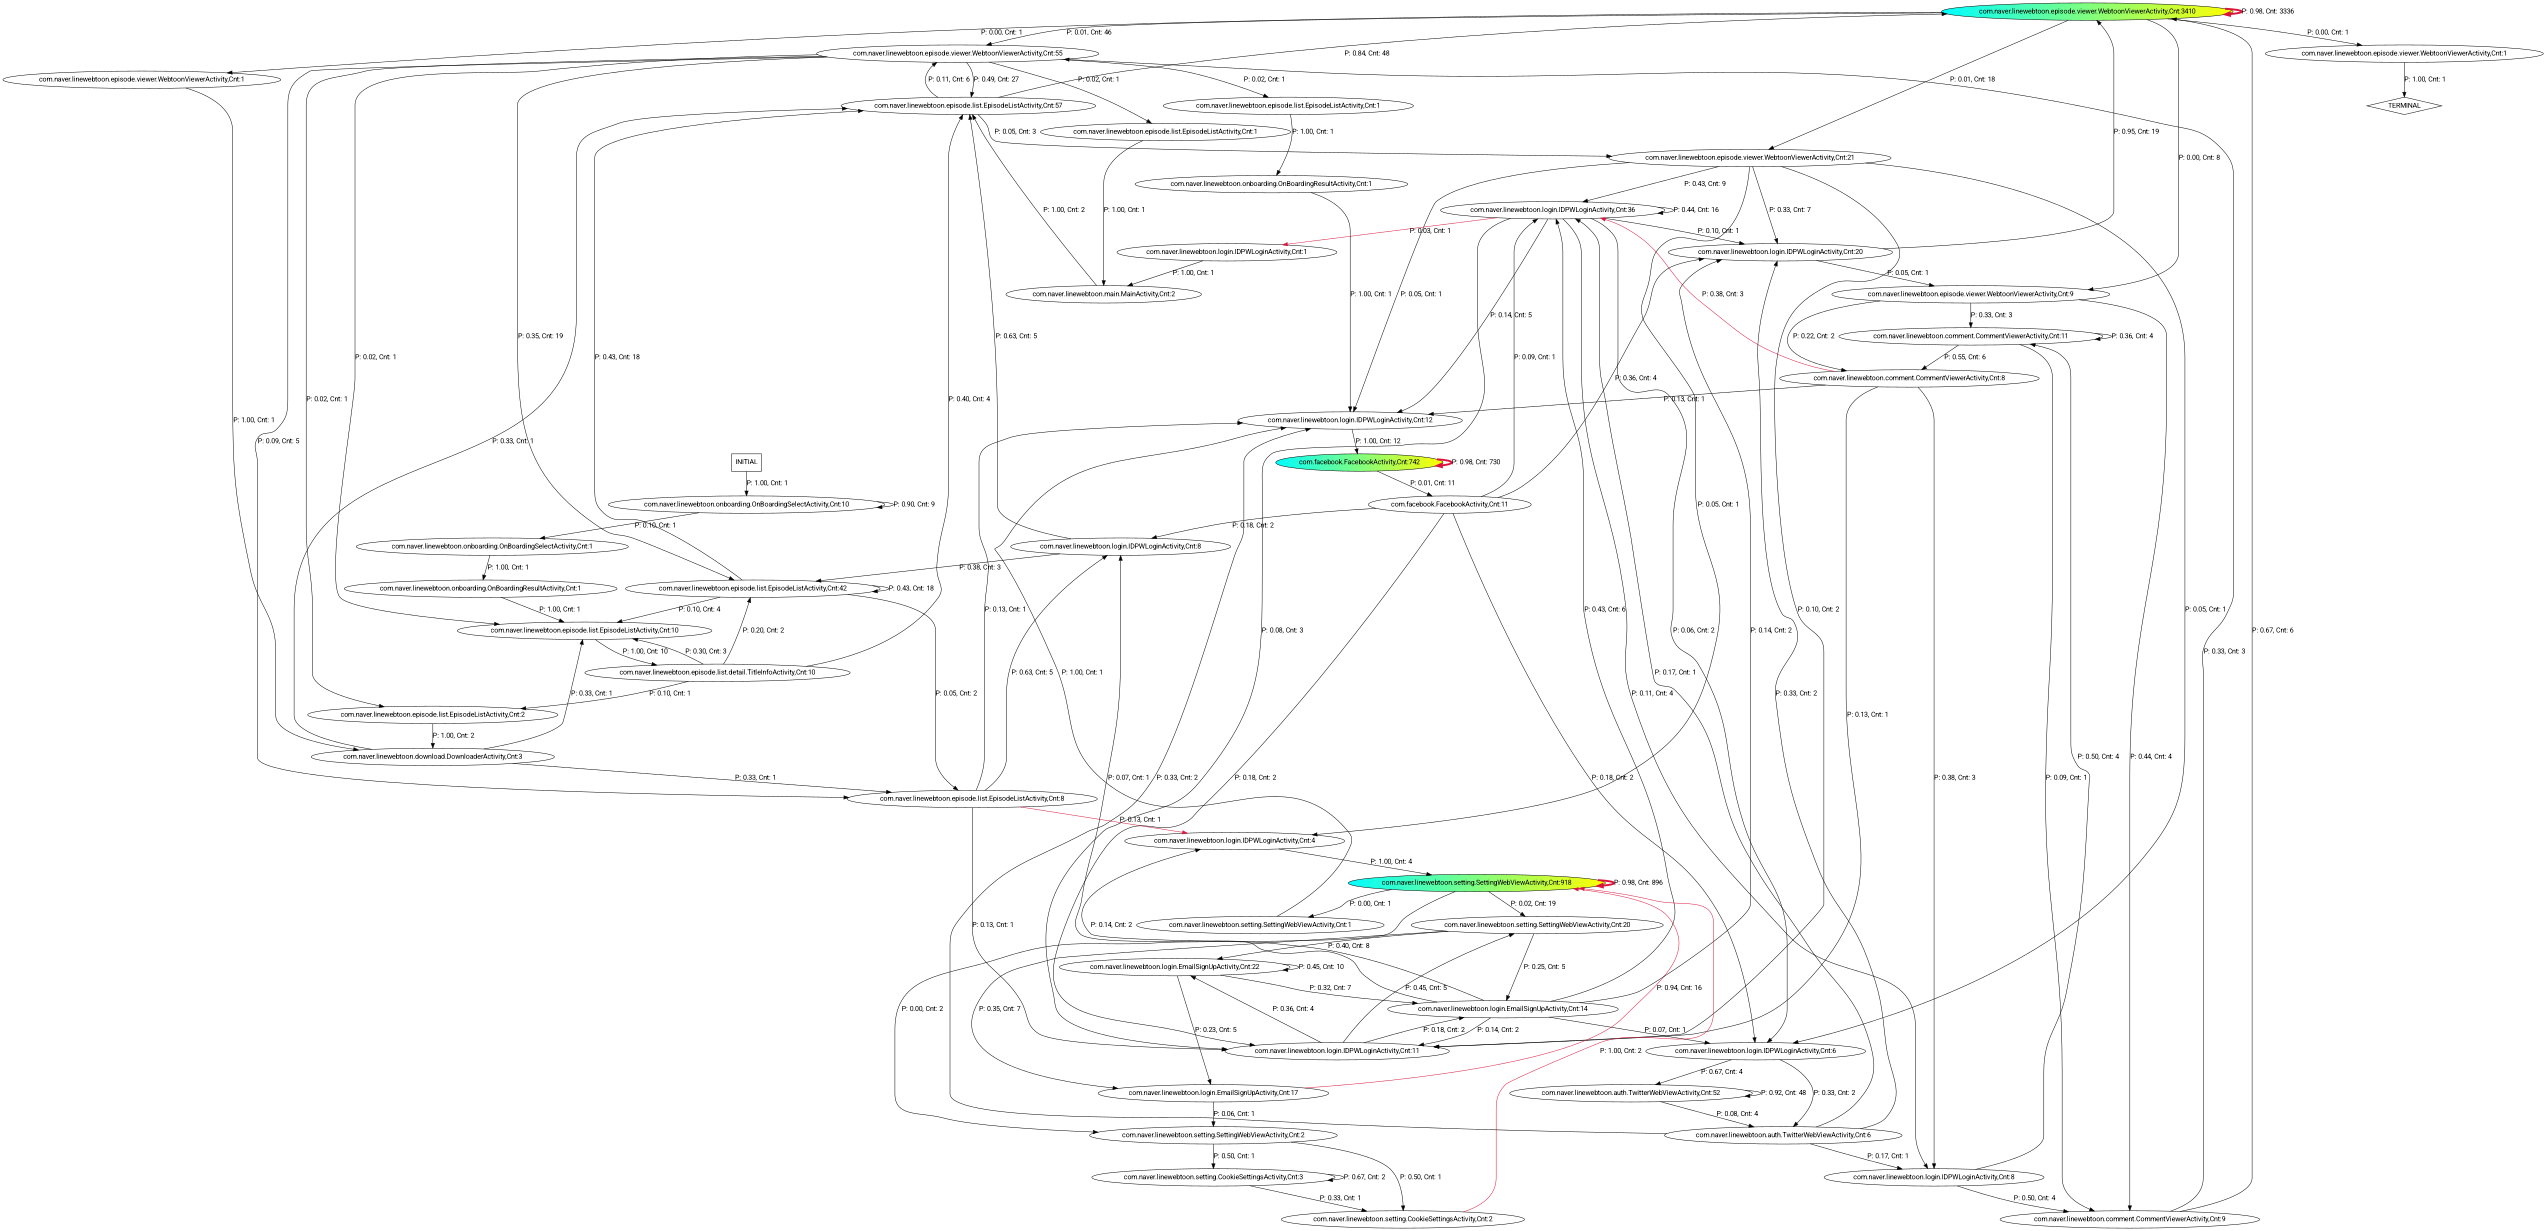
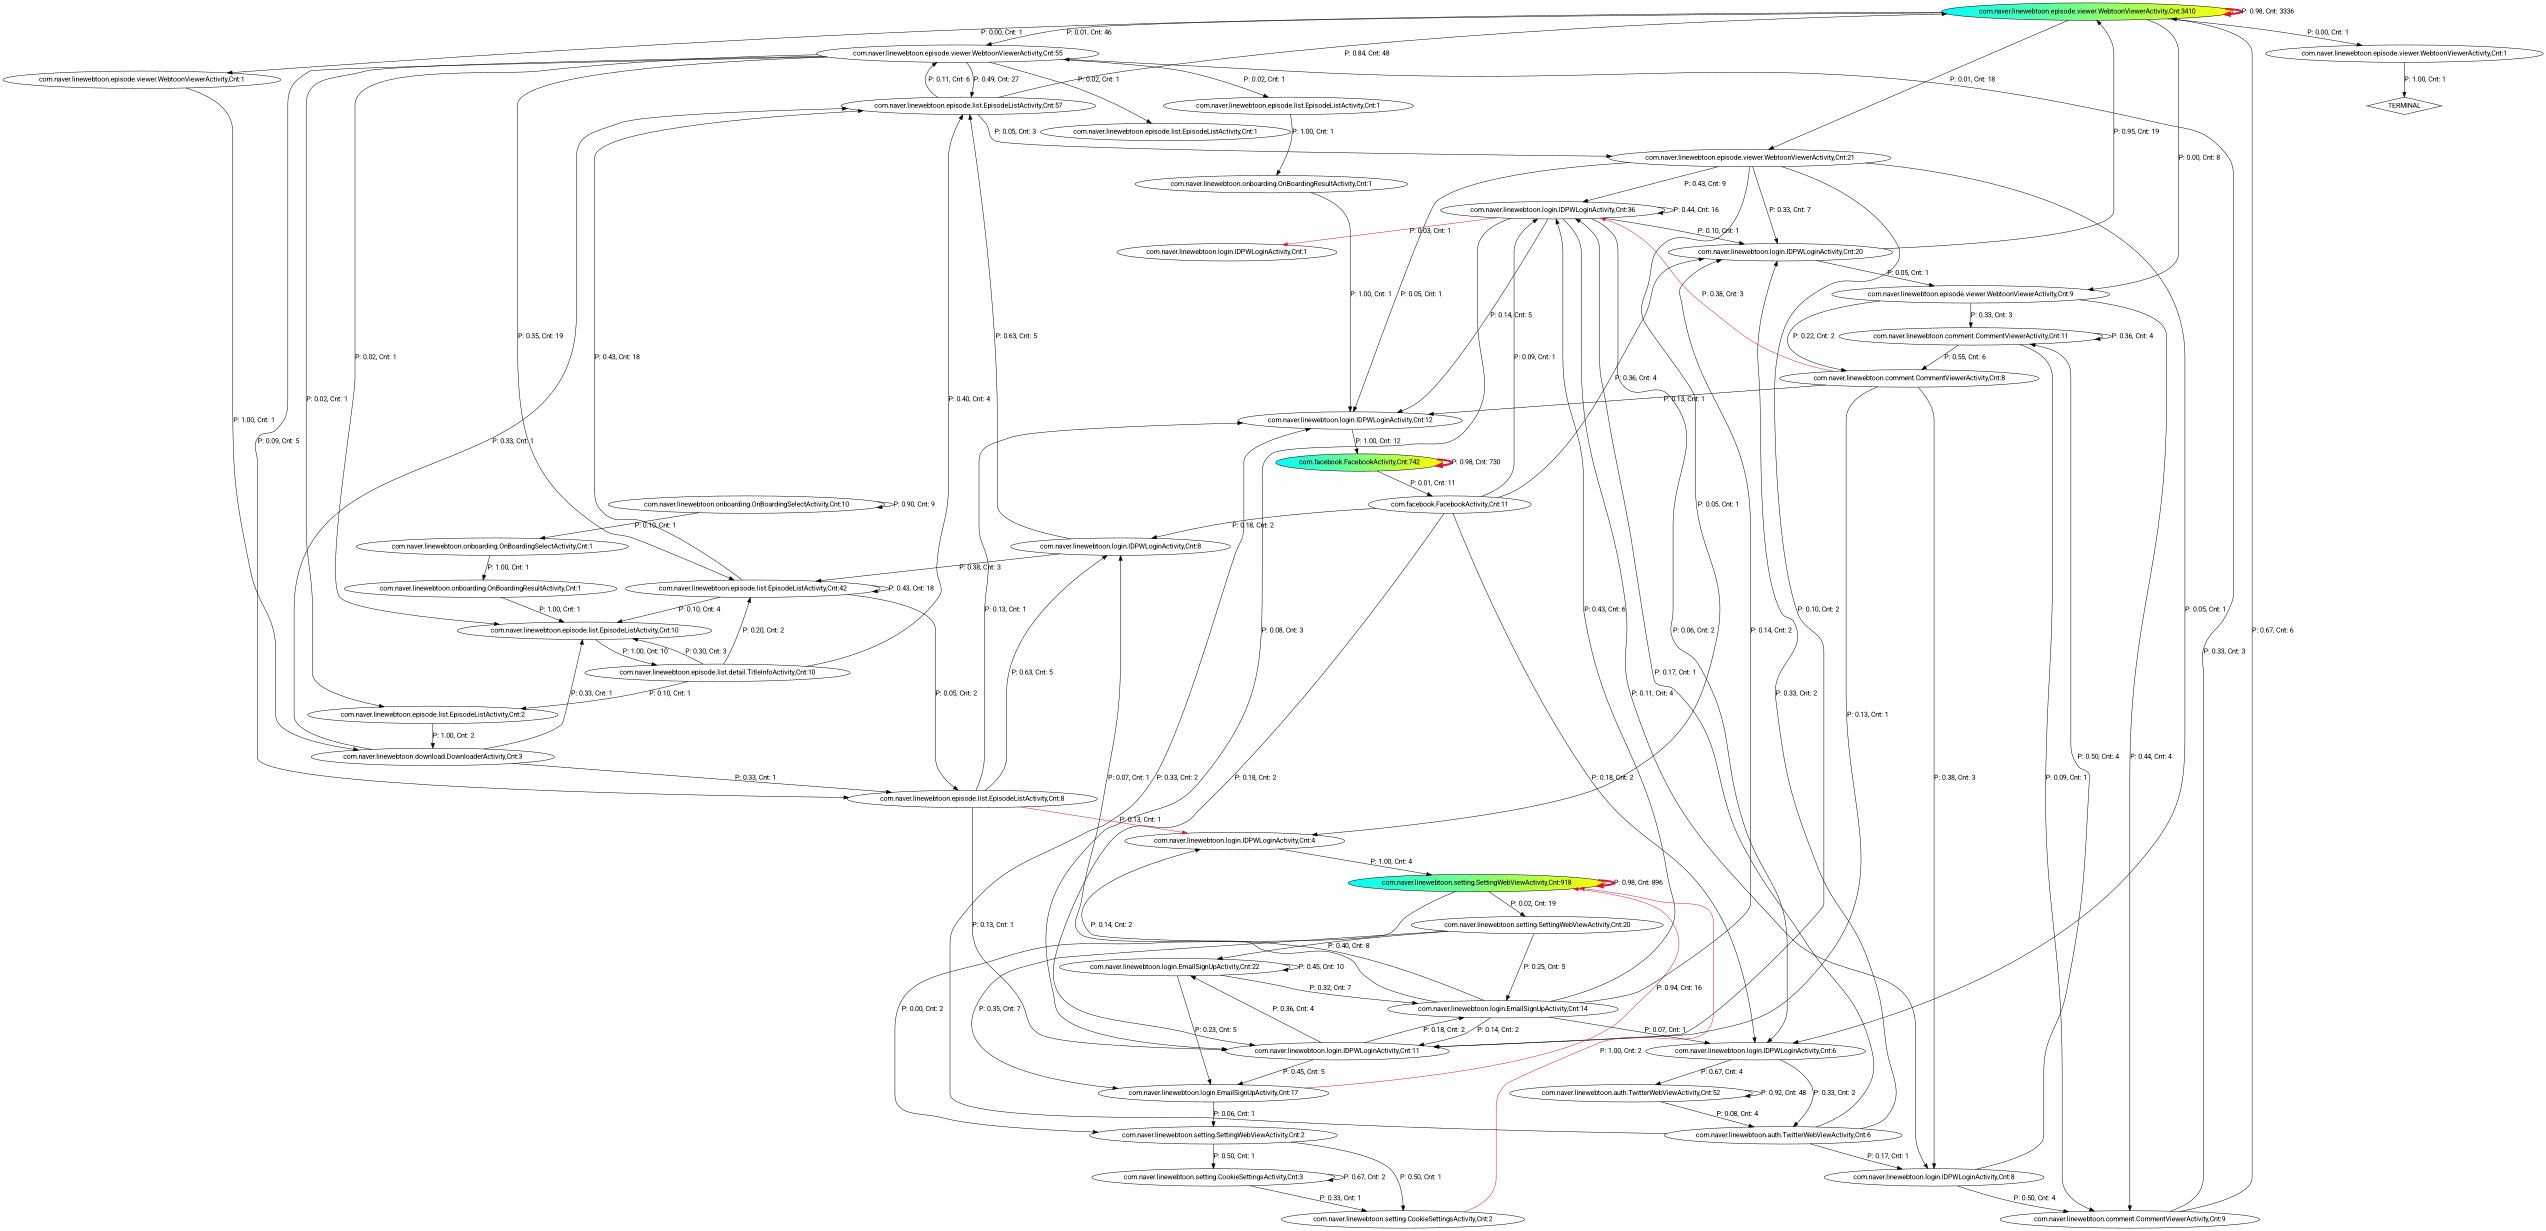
(1104, 294) -> none
(747, 463) -> none
(1260, 925) -> none
(1414, 980) -> (1278, 1071)
